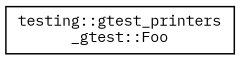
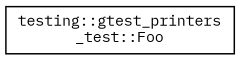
(120, 30) -> (120, 30)
